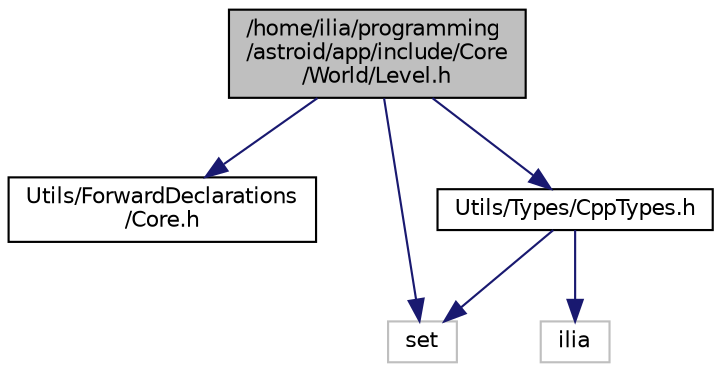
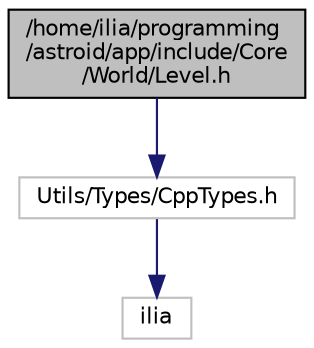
(162, 210) -> none
(575, 210) -> (157, 198)
(422, 342) -> none
